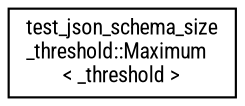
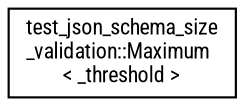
(122, 53) -> (122, 53)
